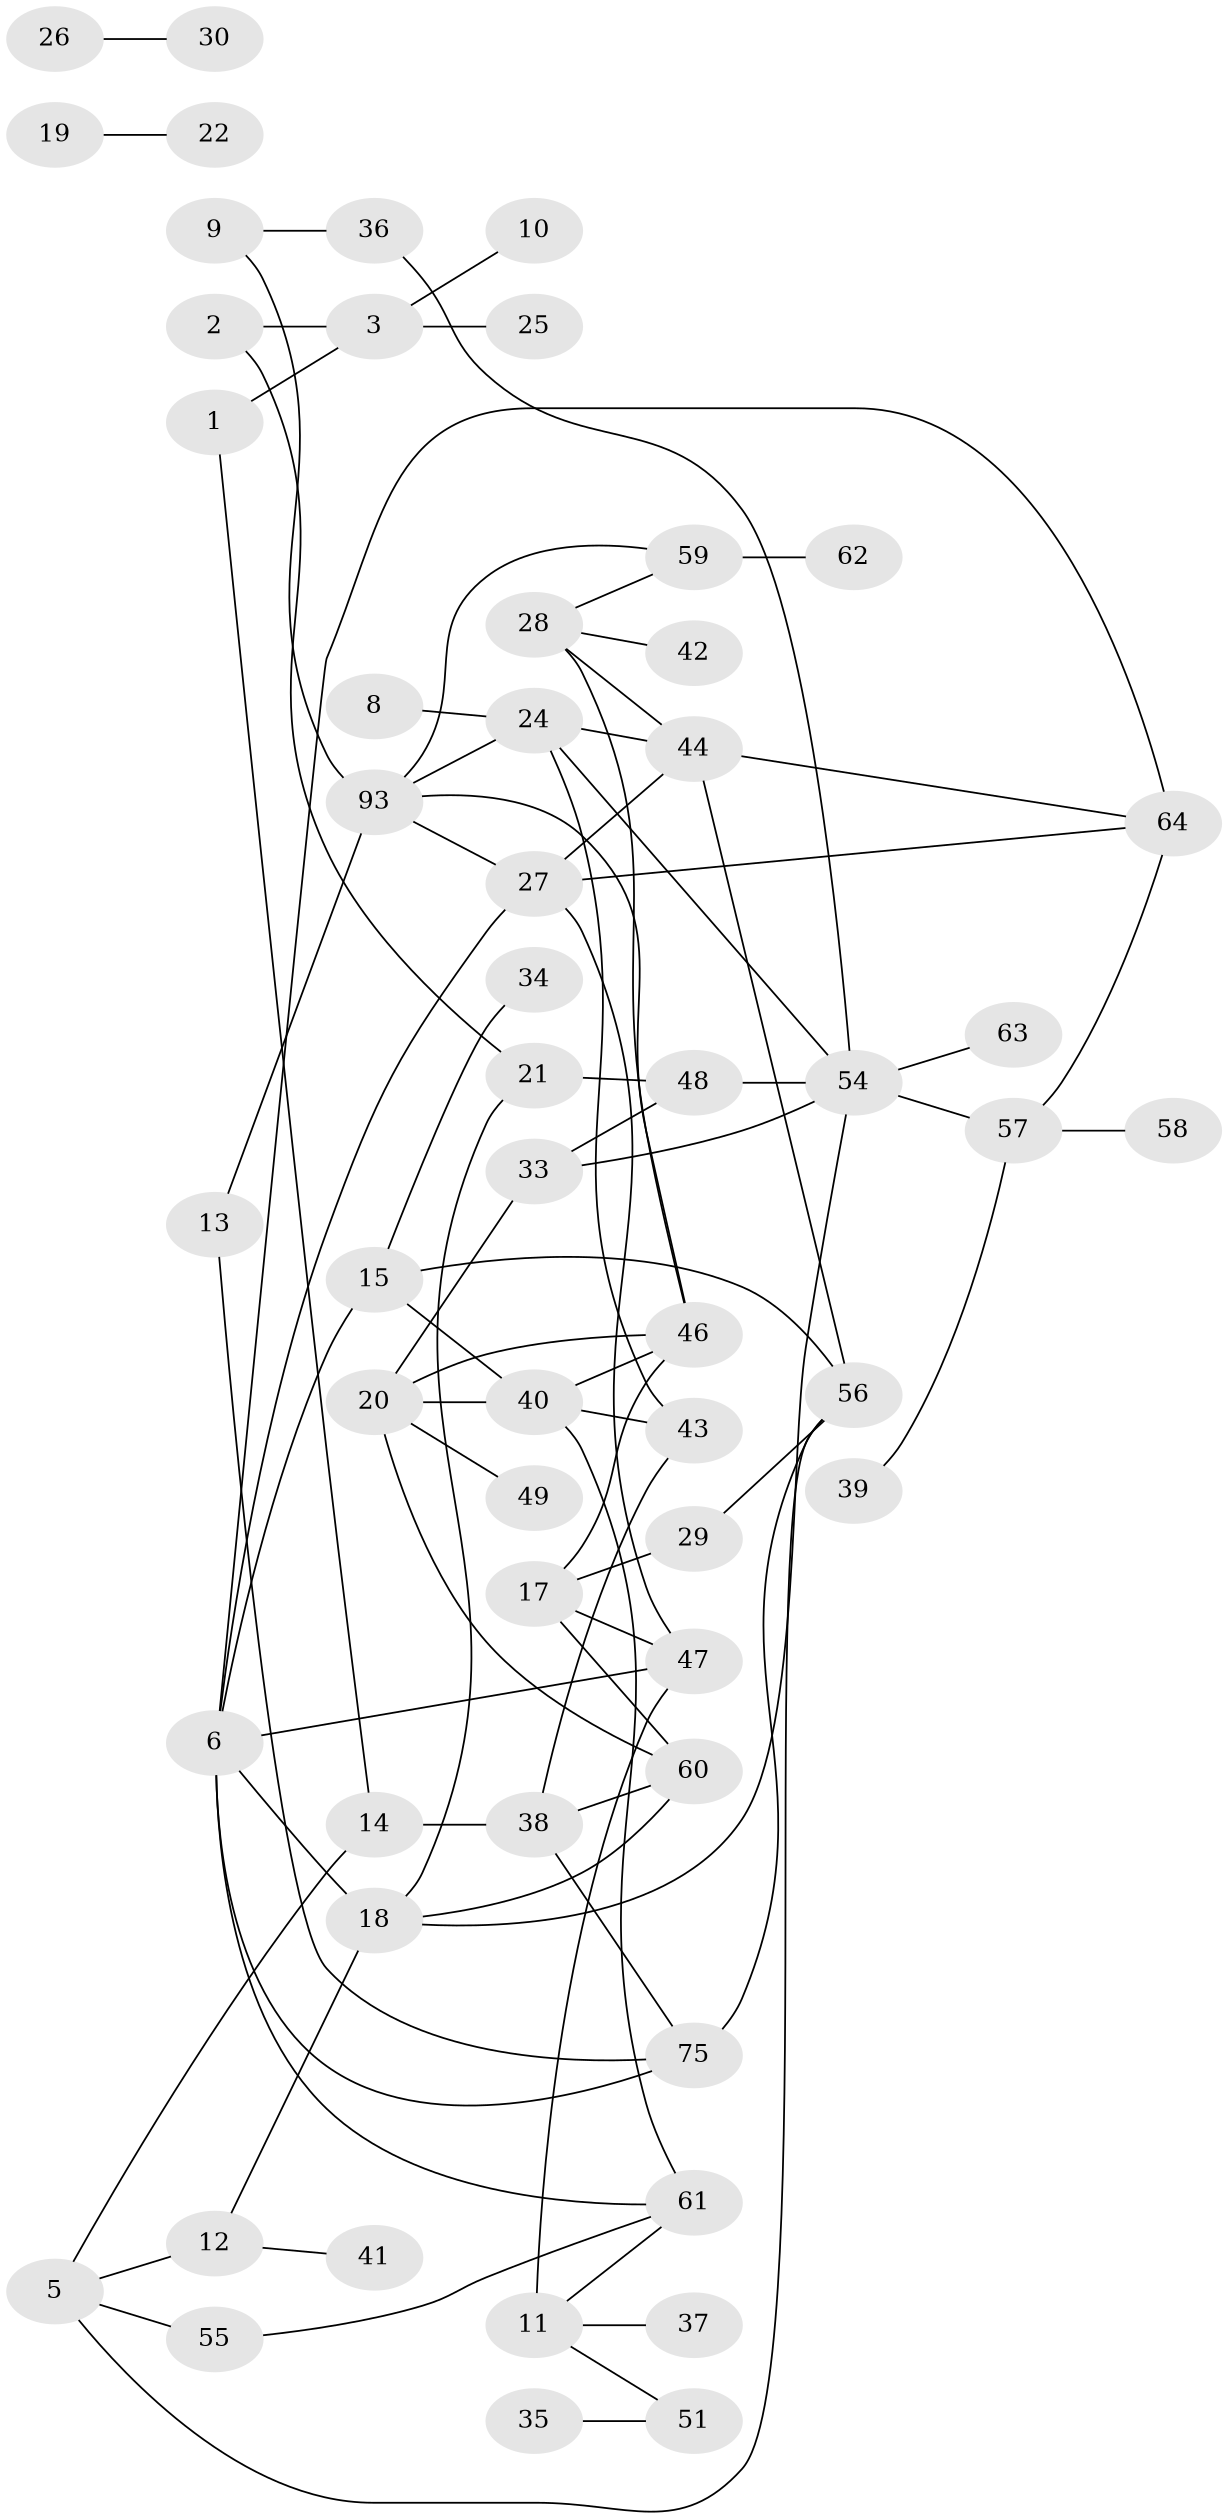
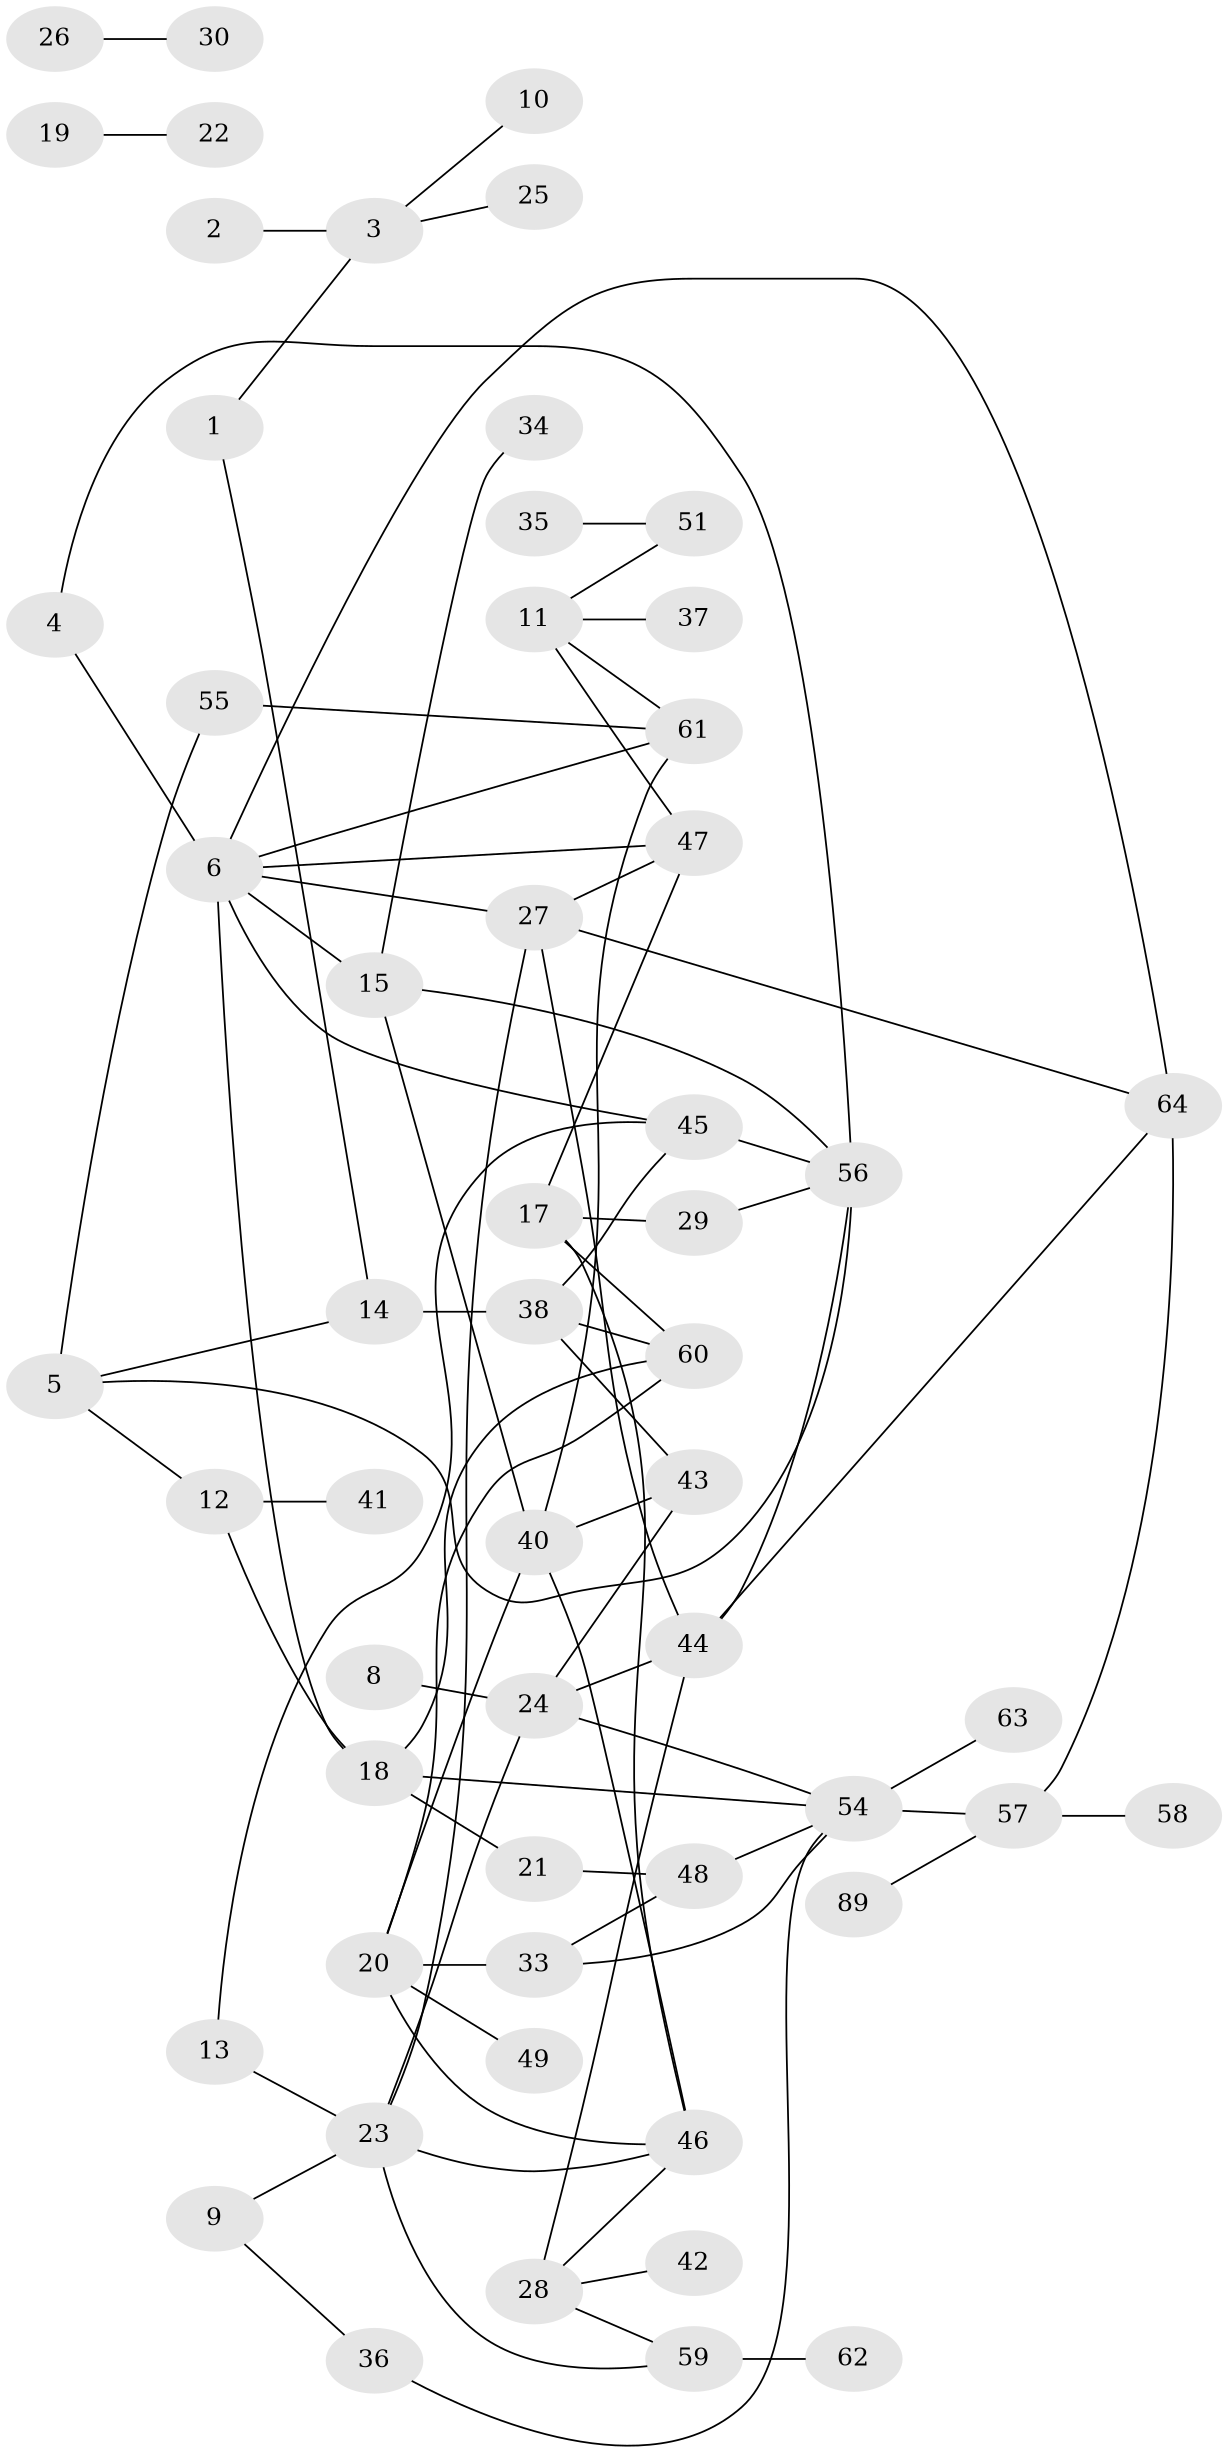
none -> (55, 625)
(294, 732) -> none
(375, 802) -> (375, 2135)
(854, 1491) -> (854, 1905)
(694, 2056) -> (694, 1127)
